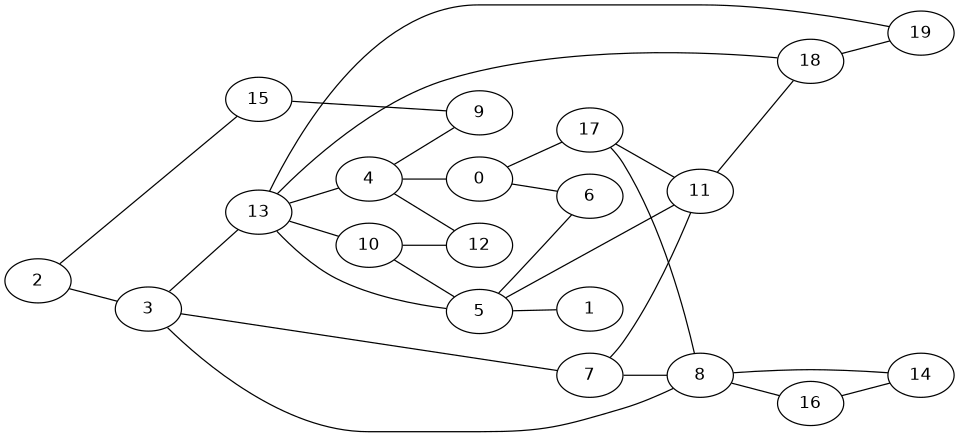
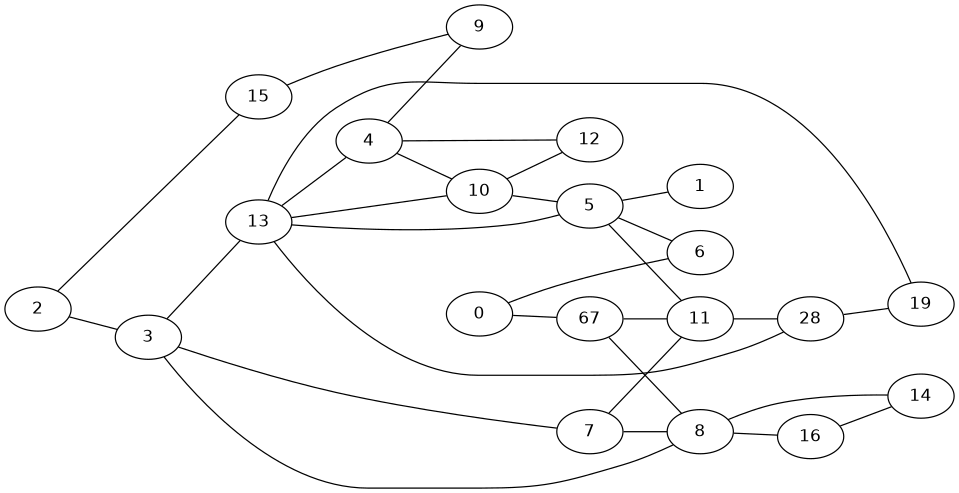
(811, 61) -> (811, 319)
(590, 130) -> (590, 319)
(425, 179) -> (424, 166)
